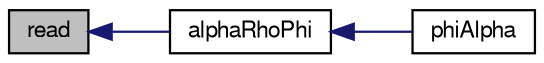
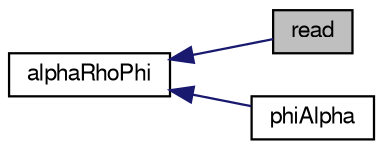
(141, 32) -> (233, 47)
